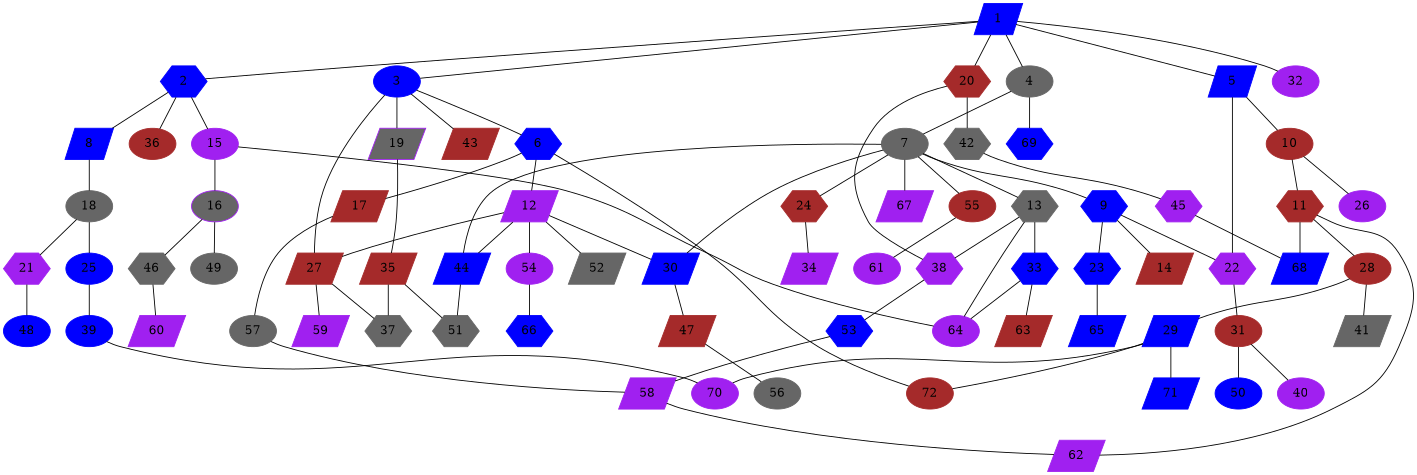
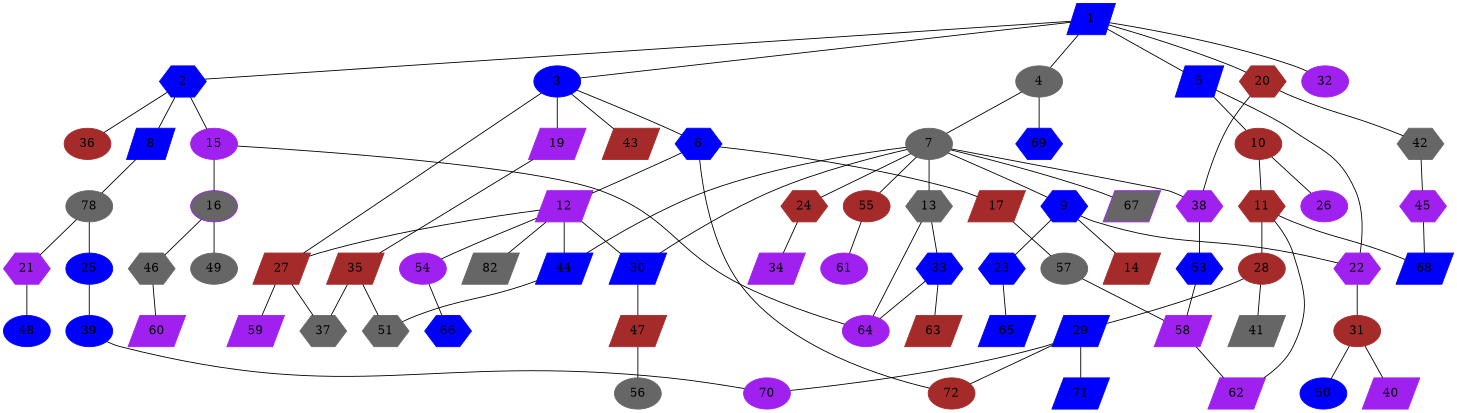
(397, 144) -> (557, 144)
(89, 206) -> (89, 206)
(905, 206) -> (1132, 206)
(987, 238) -> (1068, 171)
(597, 269) -> (491, 269)
(1301, 393) -> (1391, 393)
